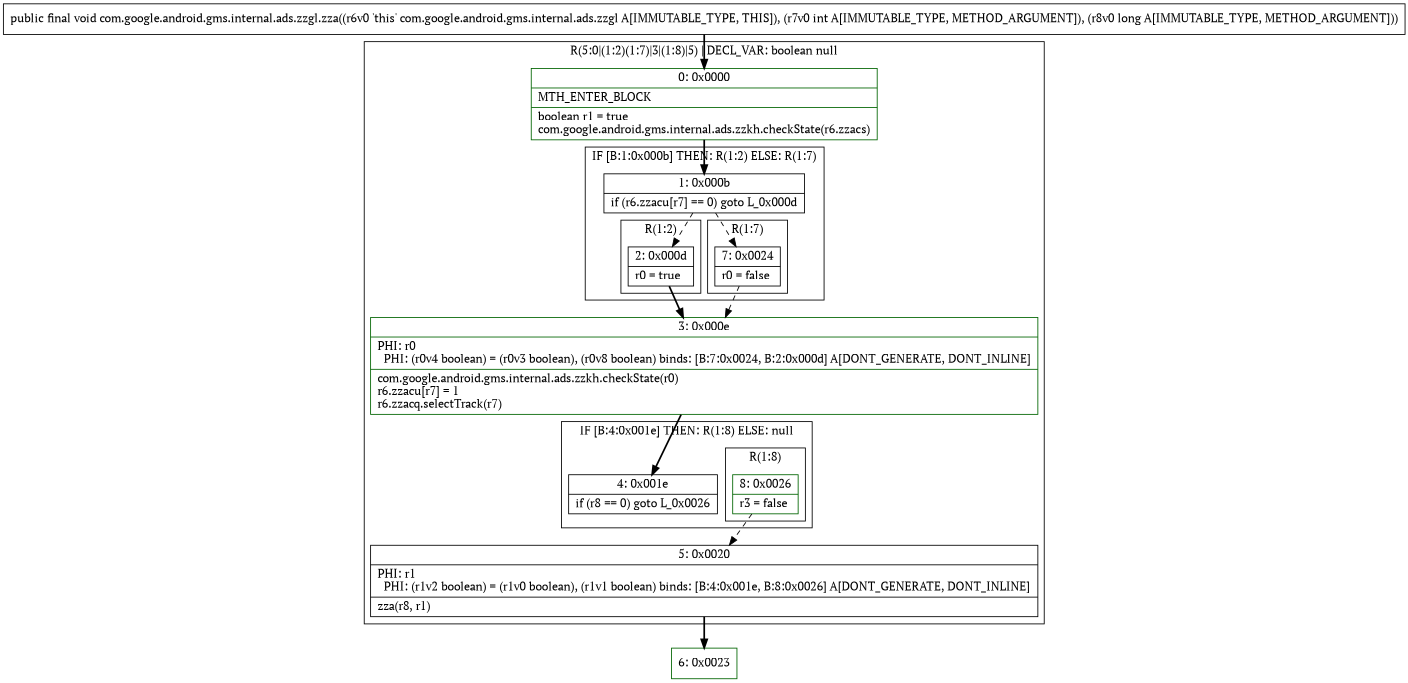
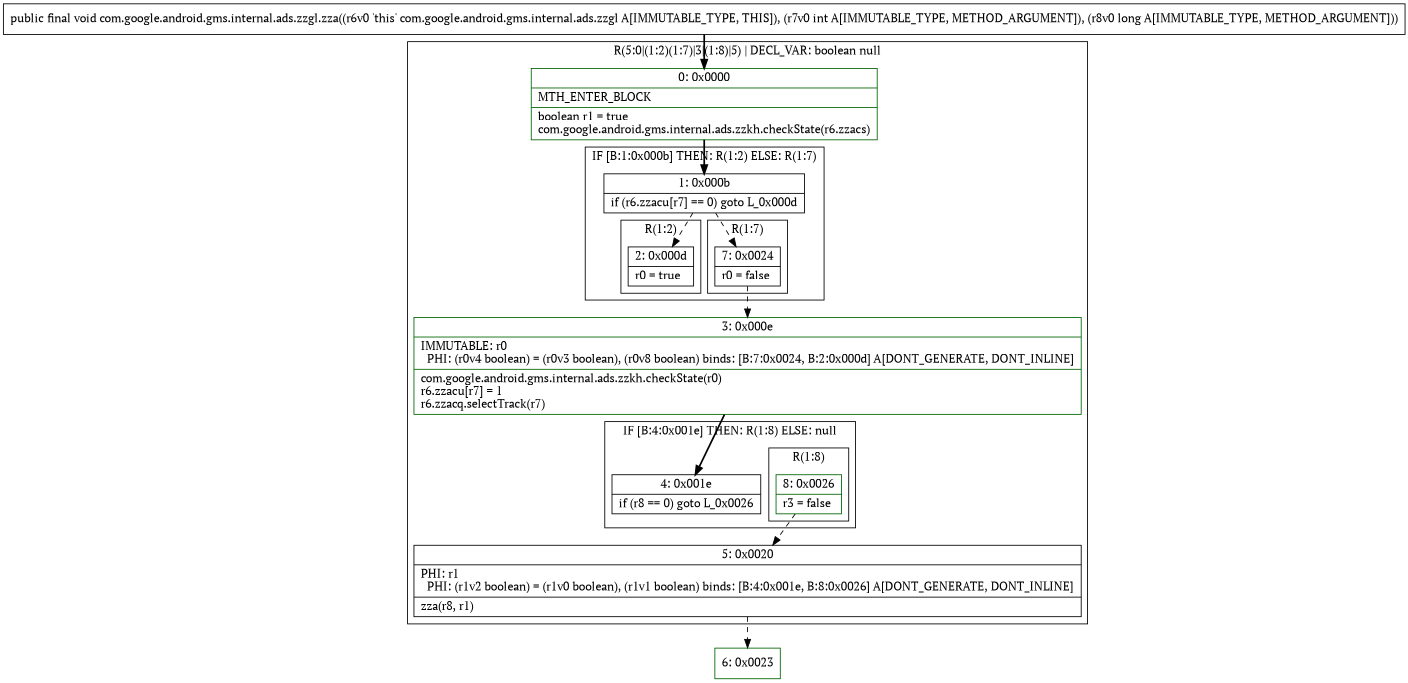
(674, 298) -> none
(398, 346) -> (466, 346)
(704, 629) -> (748, 629)
